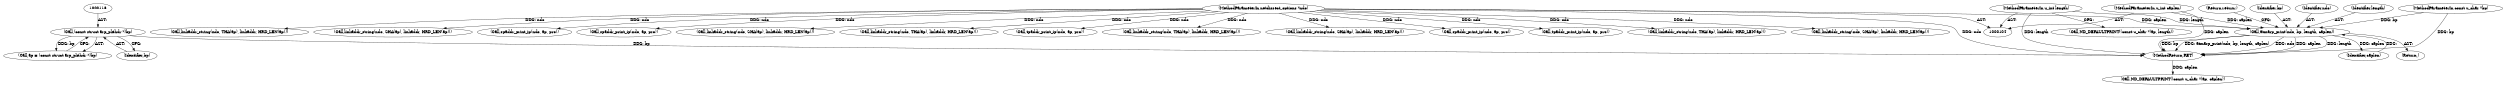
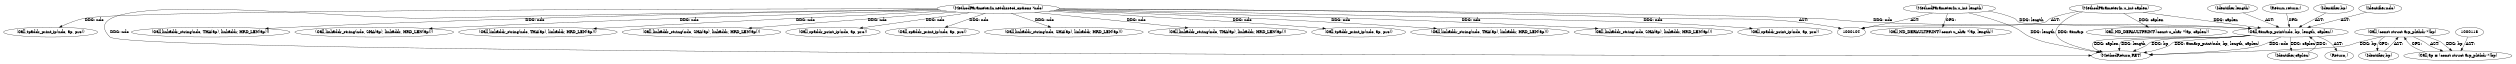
(2451, 8) -> none
(98, 19) -> (2465, 43)
(2154, 20) -> (1883, 20)
(2216, 32) -> (2071, 32)
(2173, 66) -> (2135, 20)
